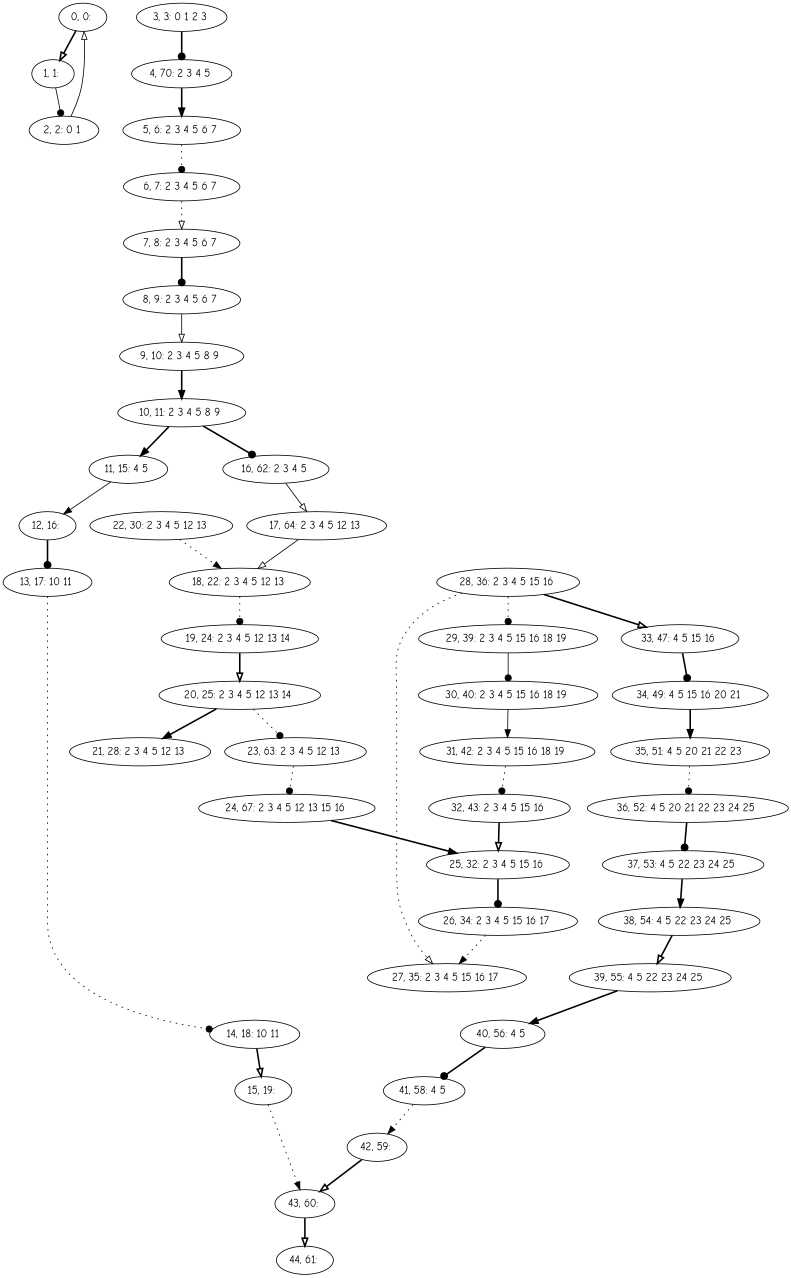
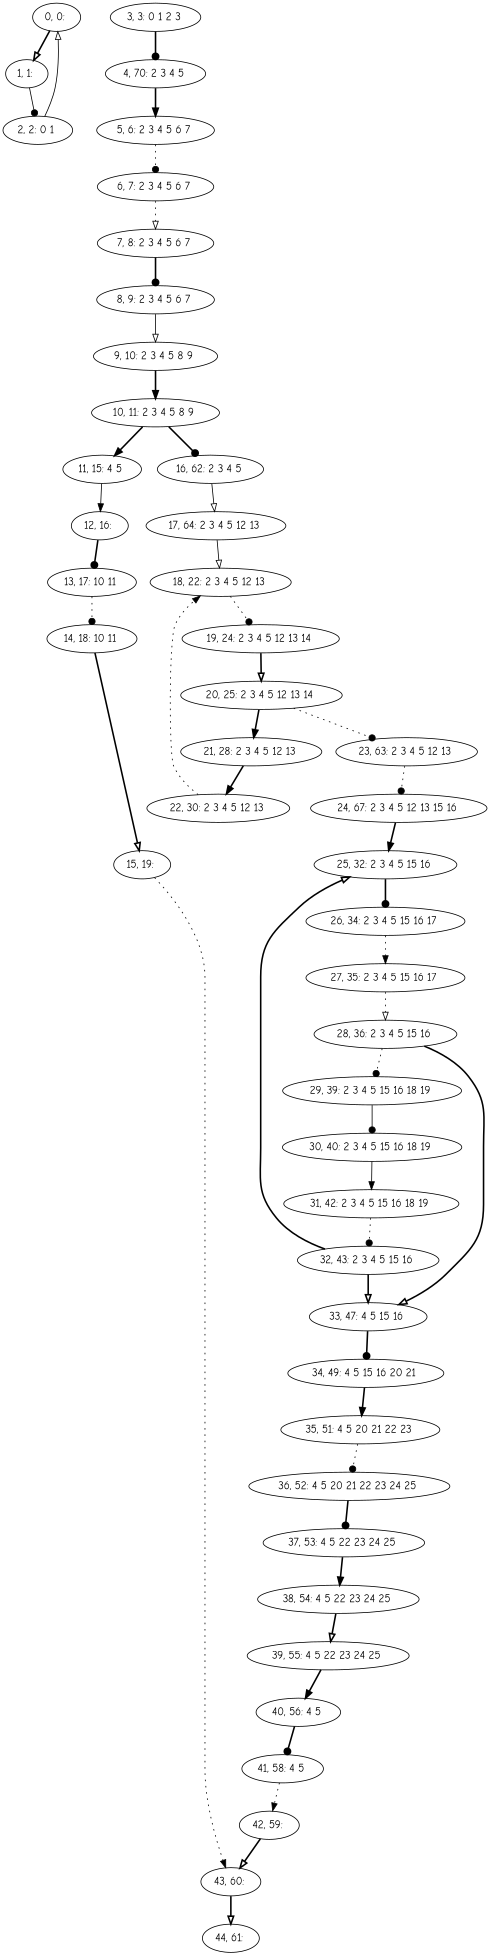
(397, 763) -> (385, 1002)
none -> (237, 776)
none -> (368, 1285)
